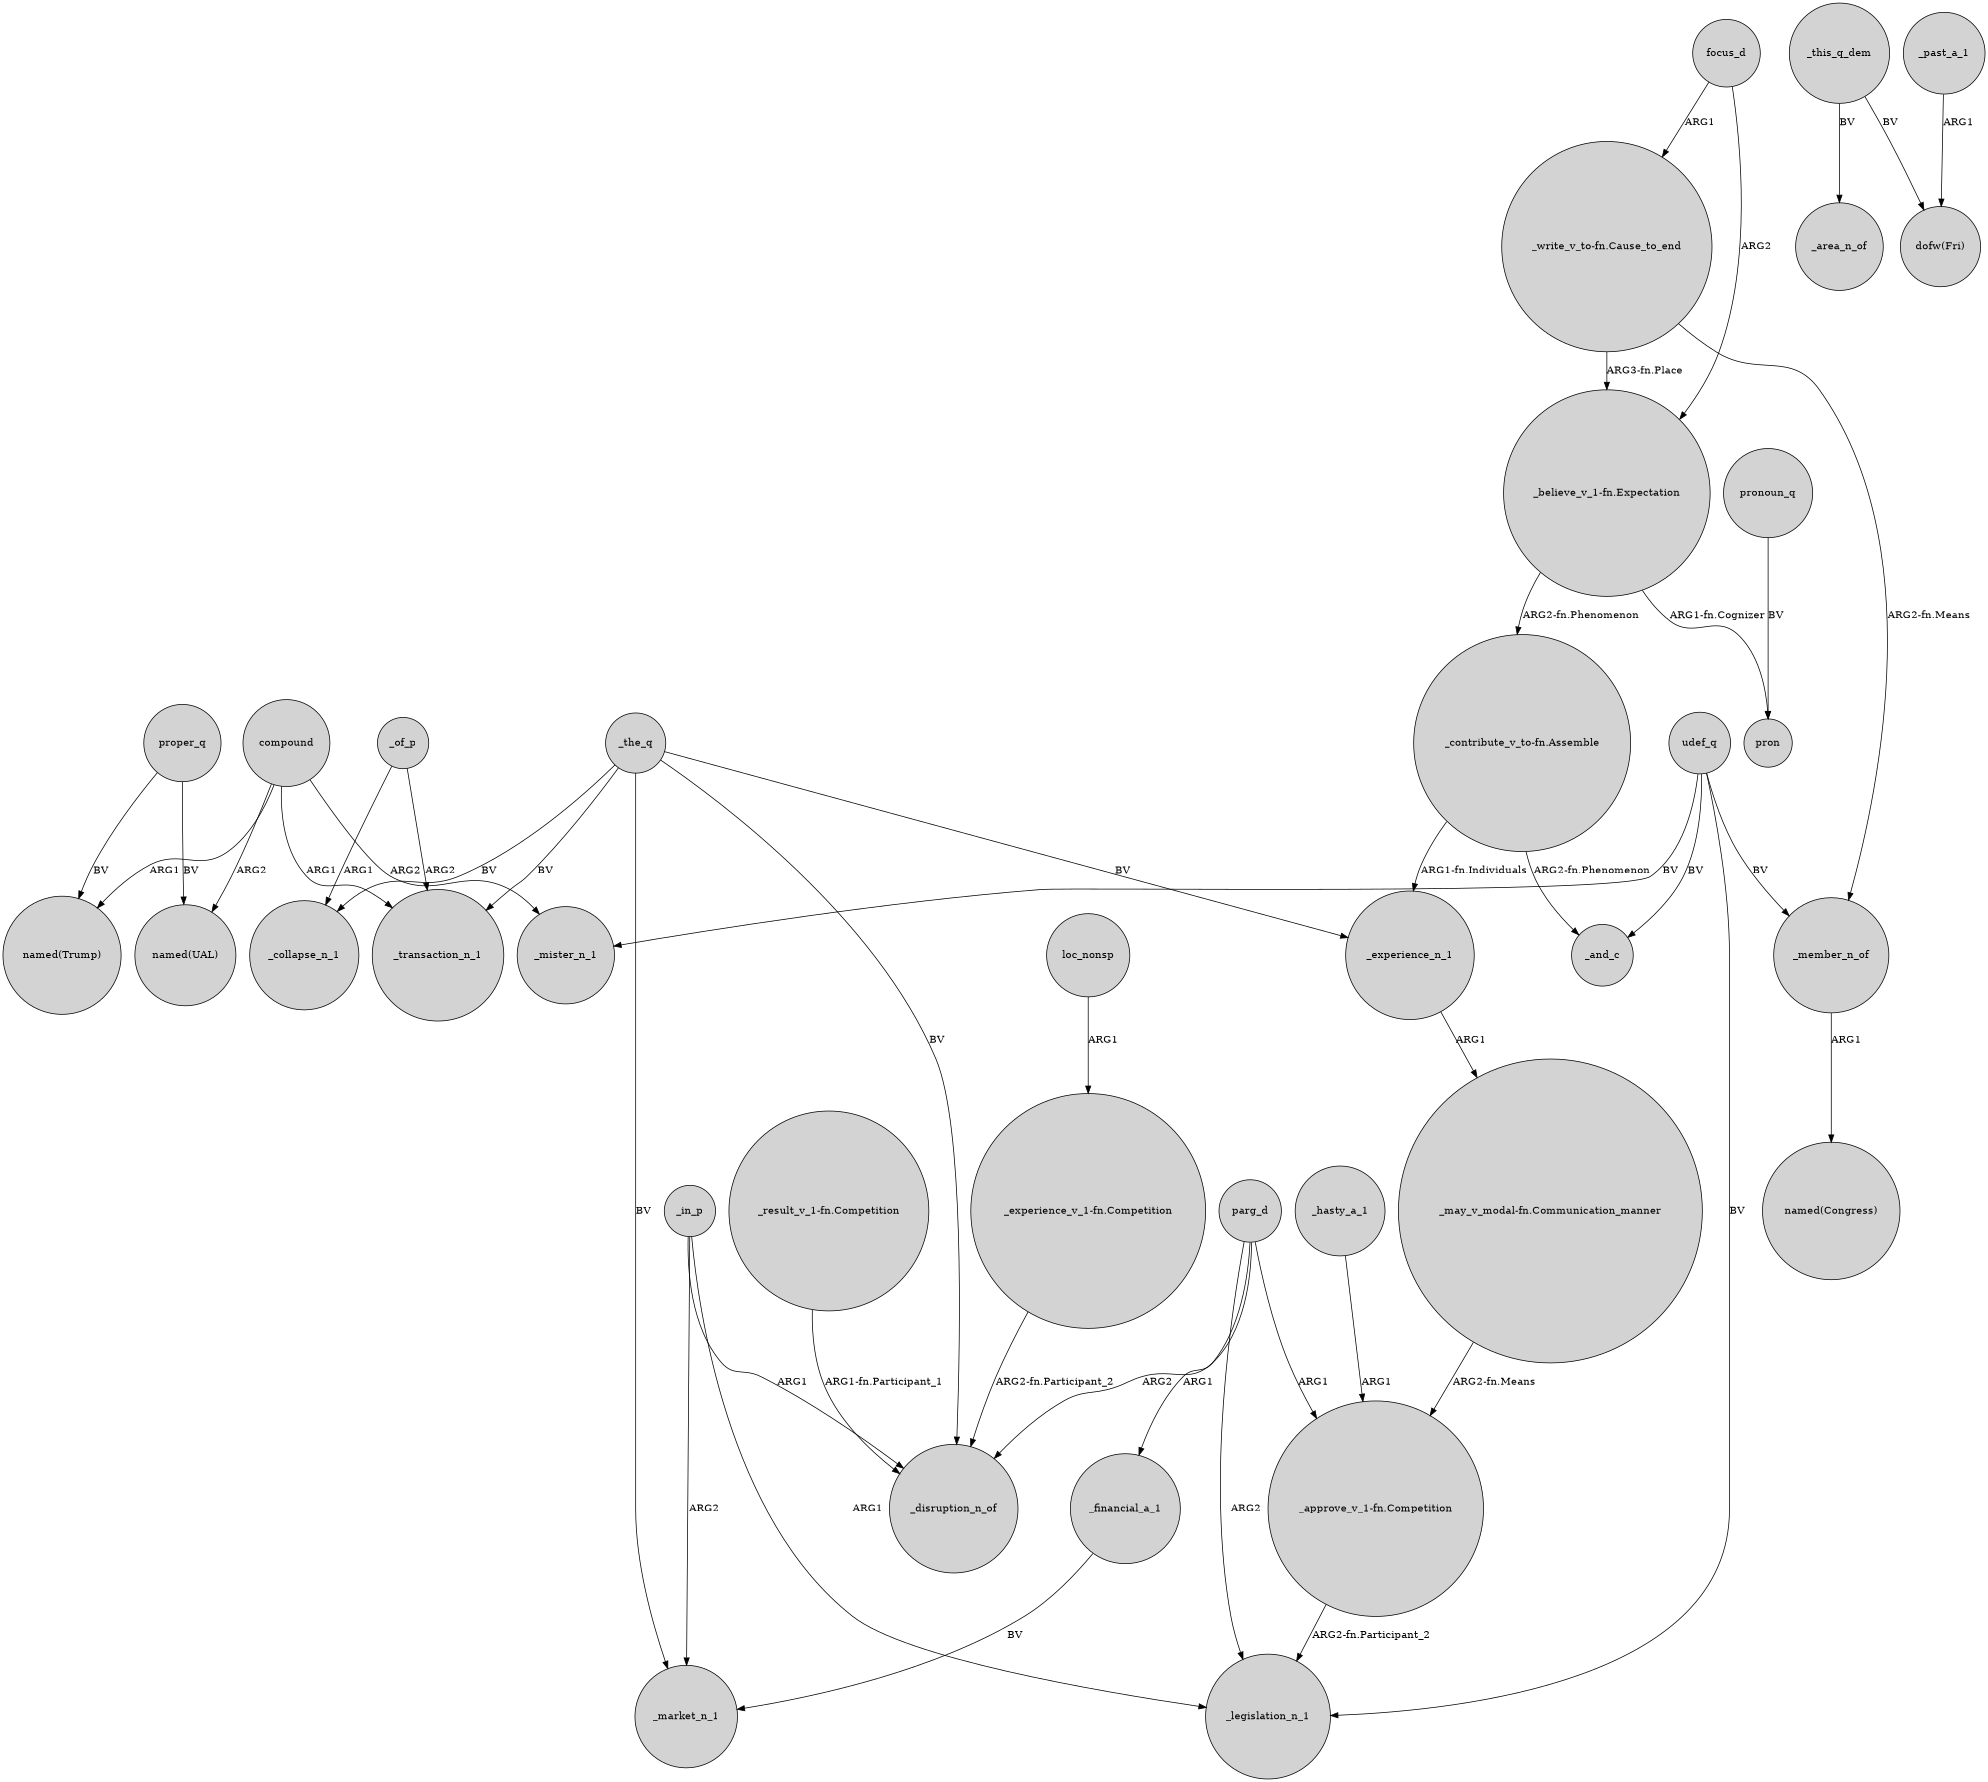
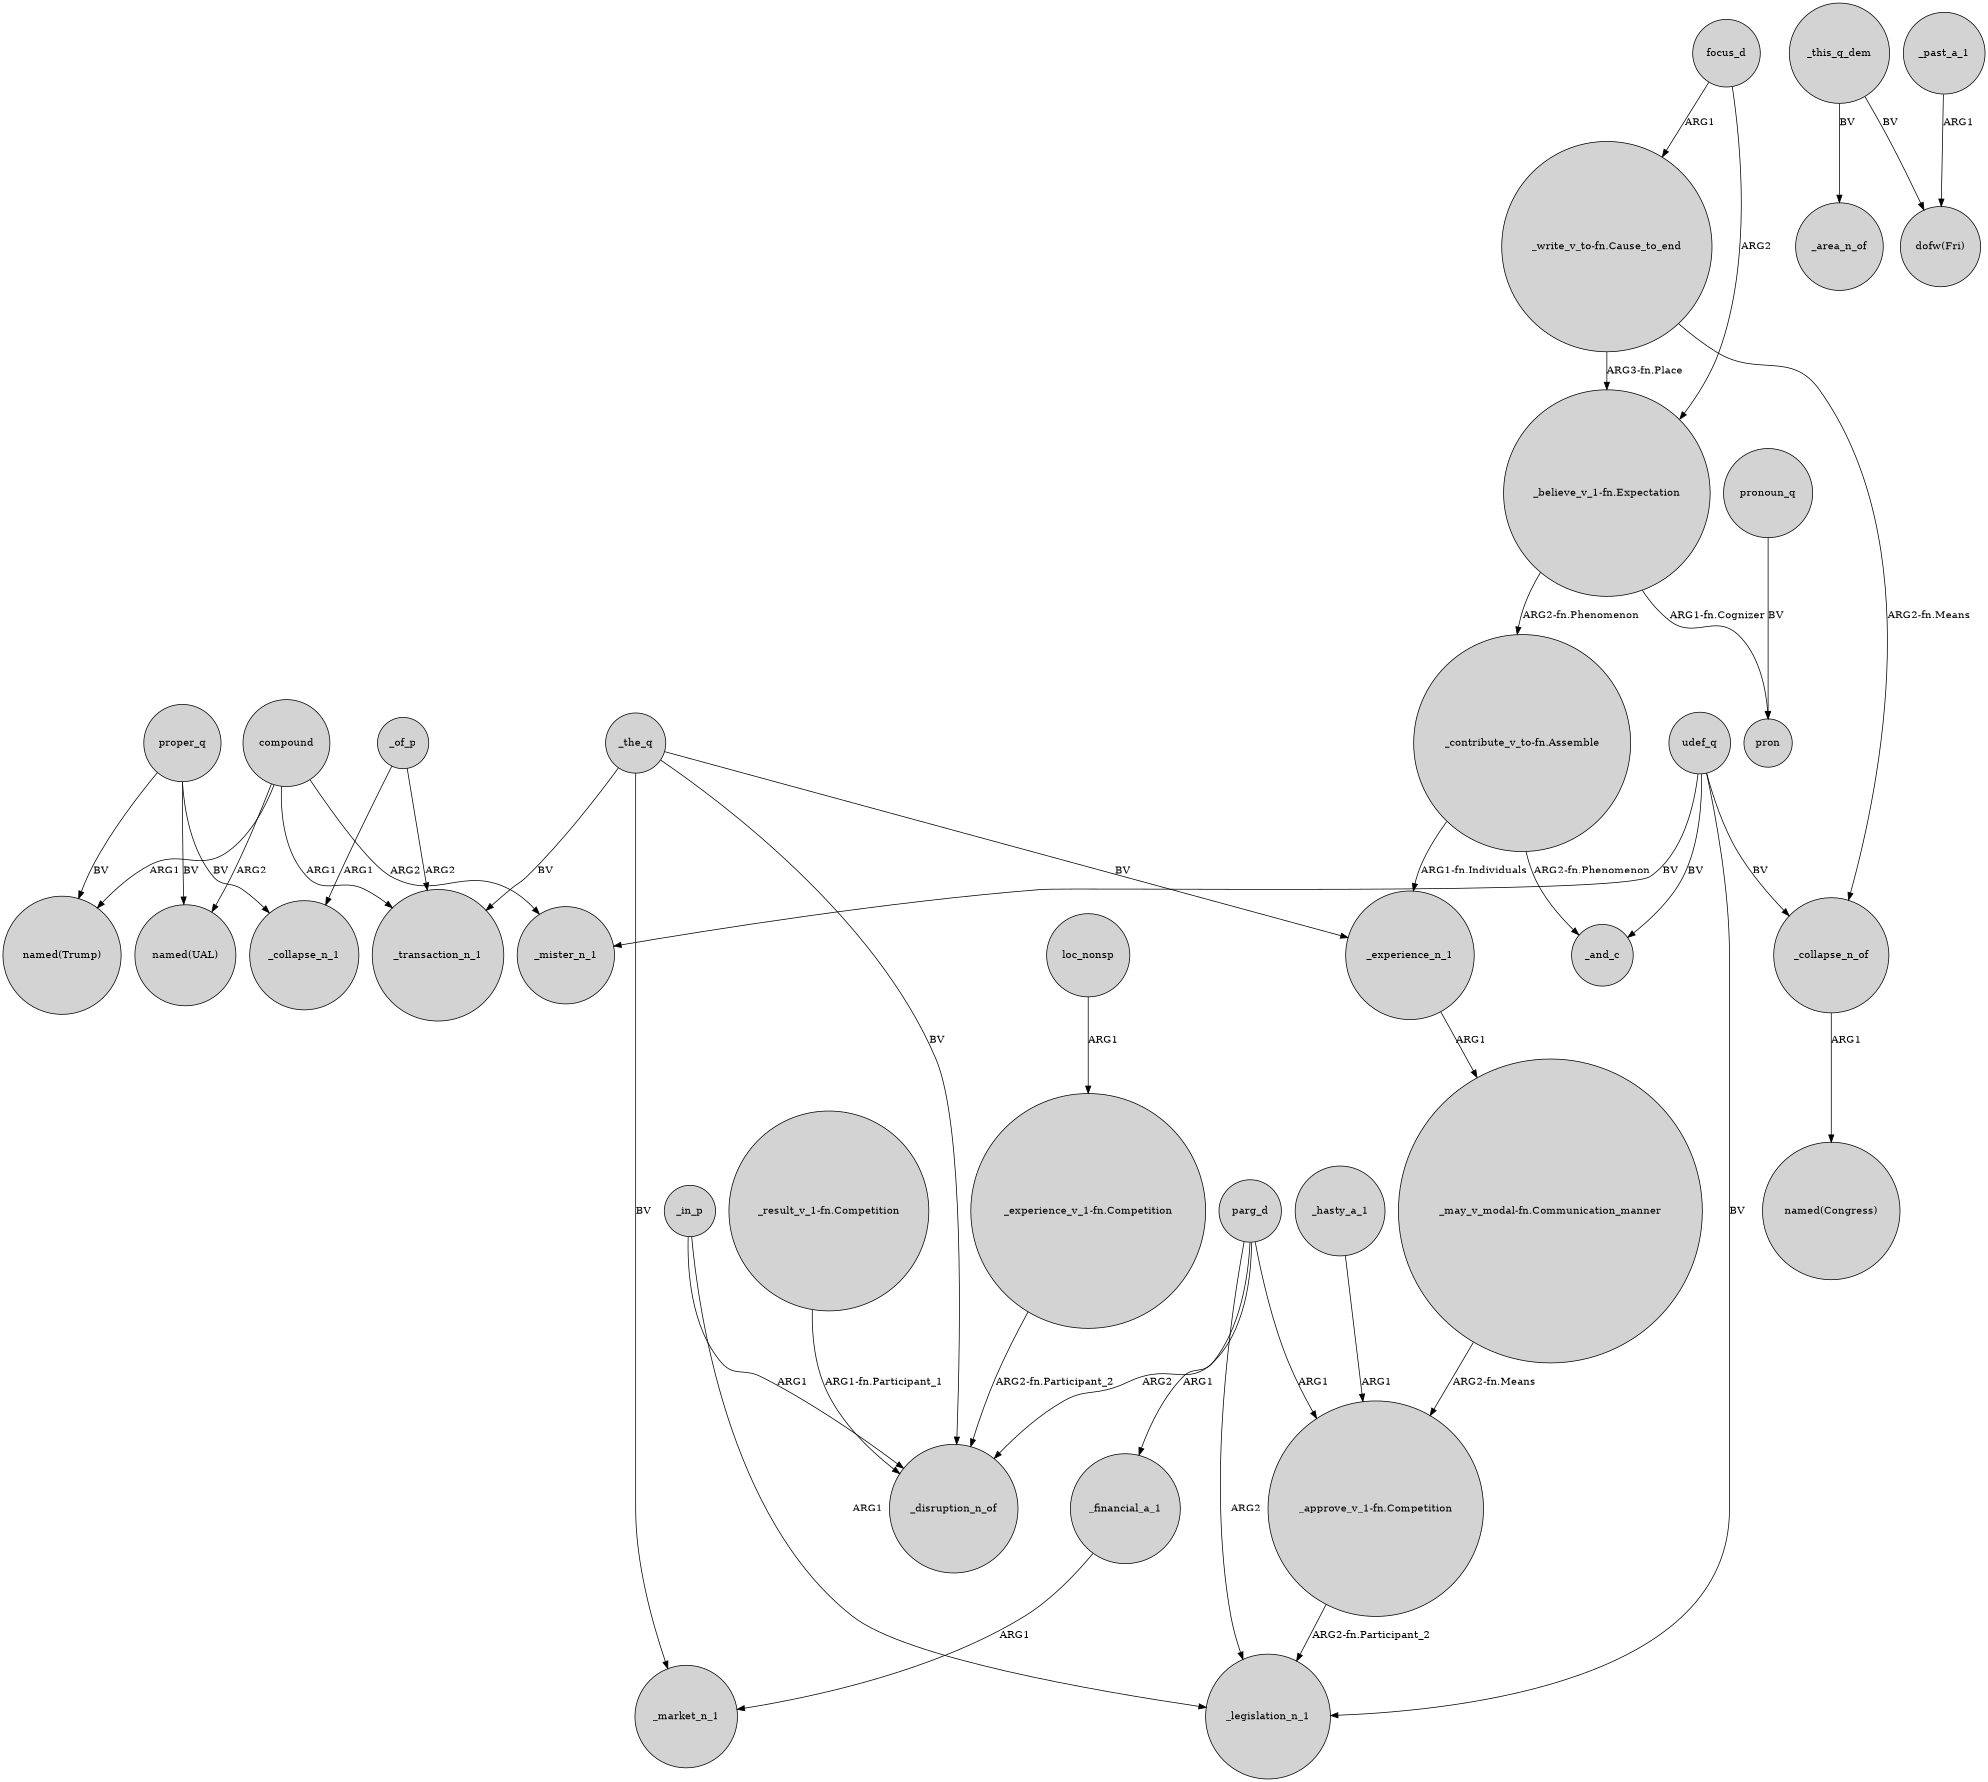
(490, 861) -> (198, 853)
(1831, 955) -> (1831, 955)
(688, 1447) -> none
(1015, 1635) -> (1015, 1635)
